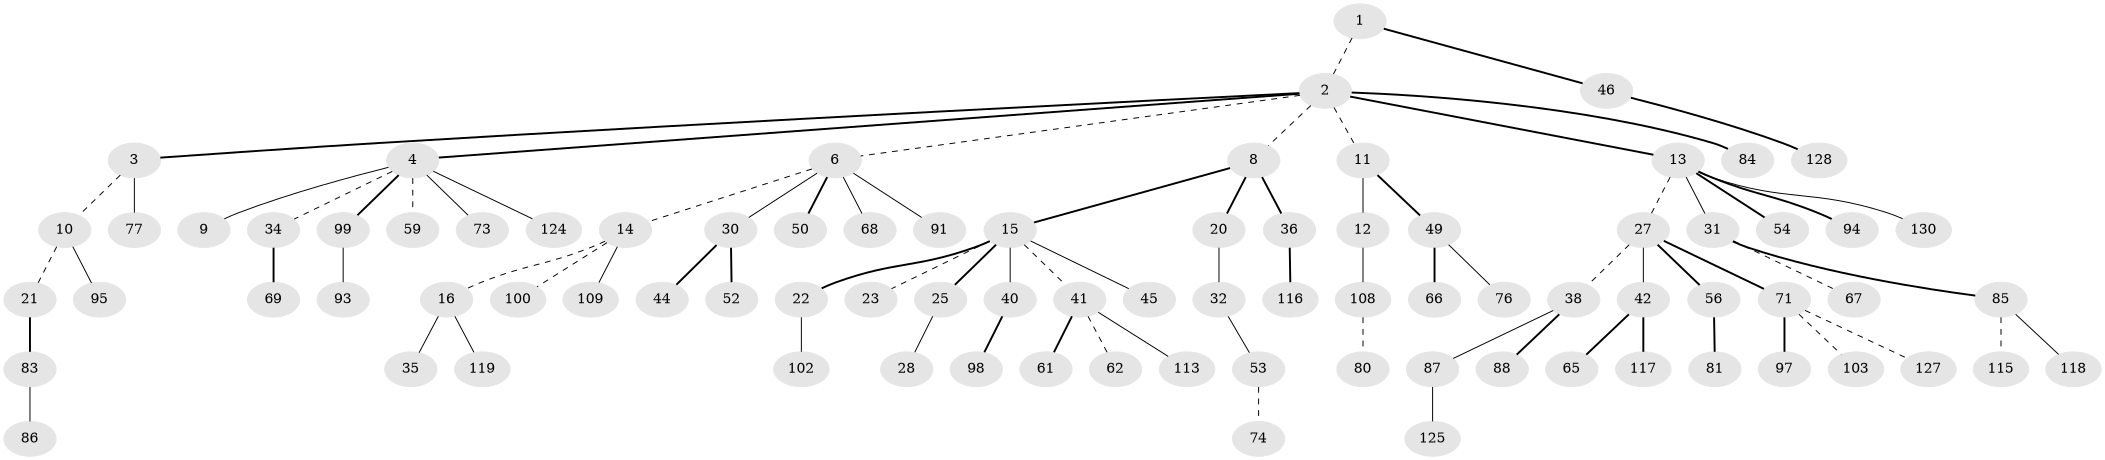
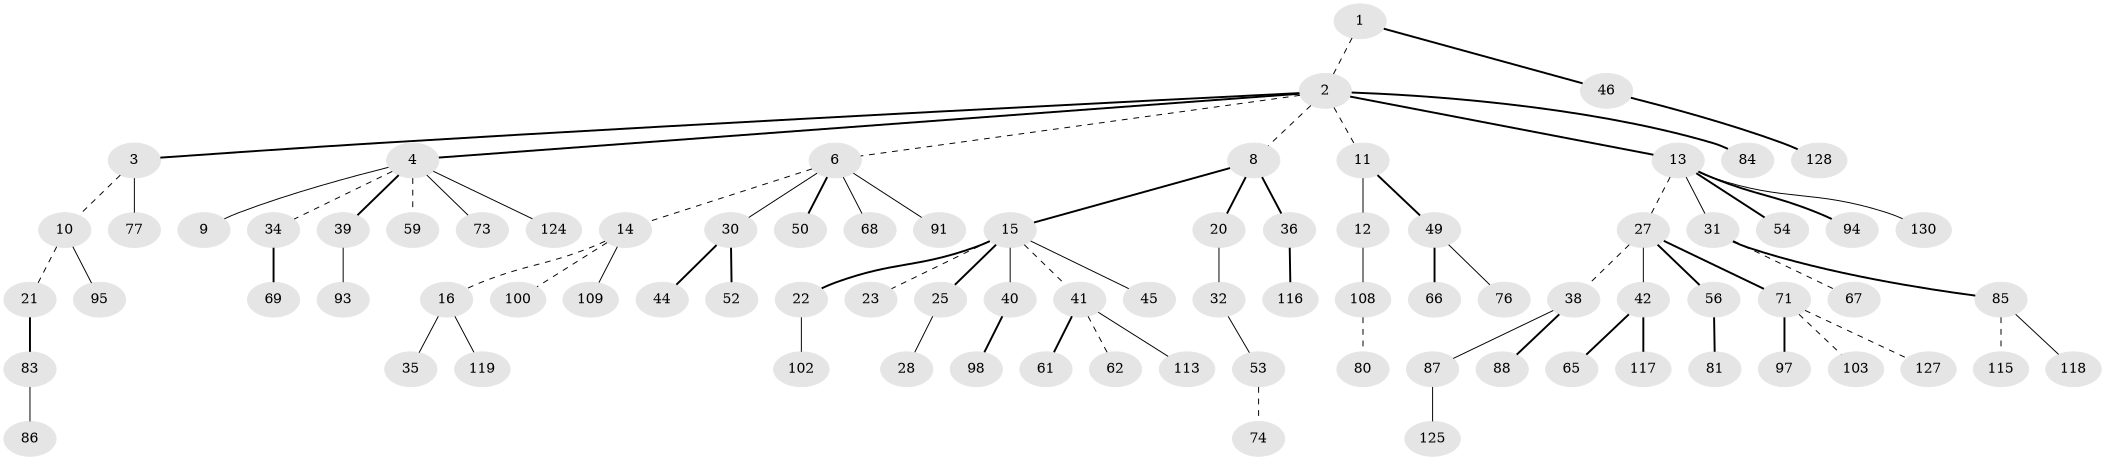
(343, 230) -> (343, 230)
